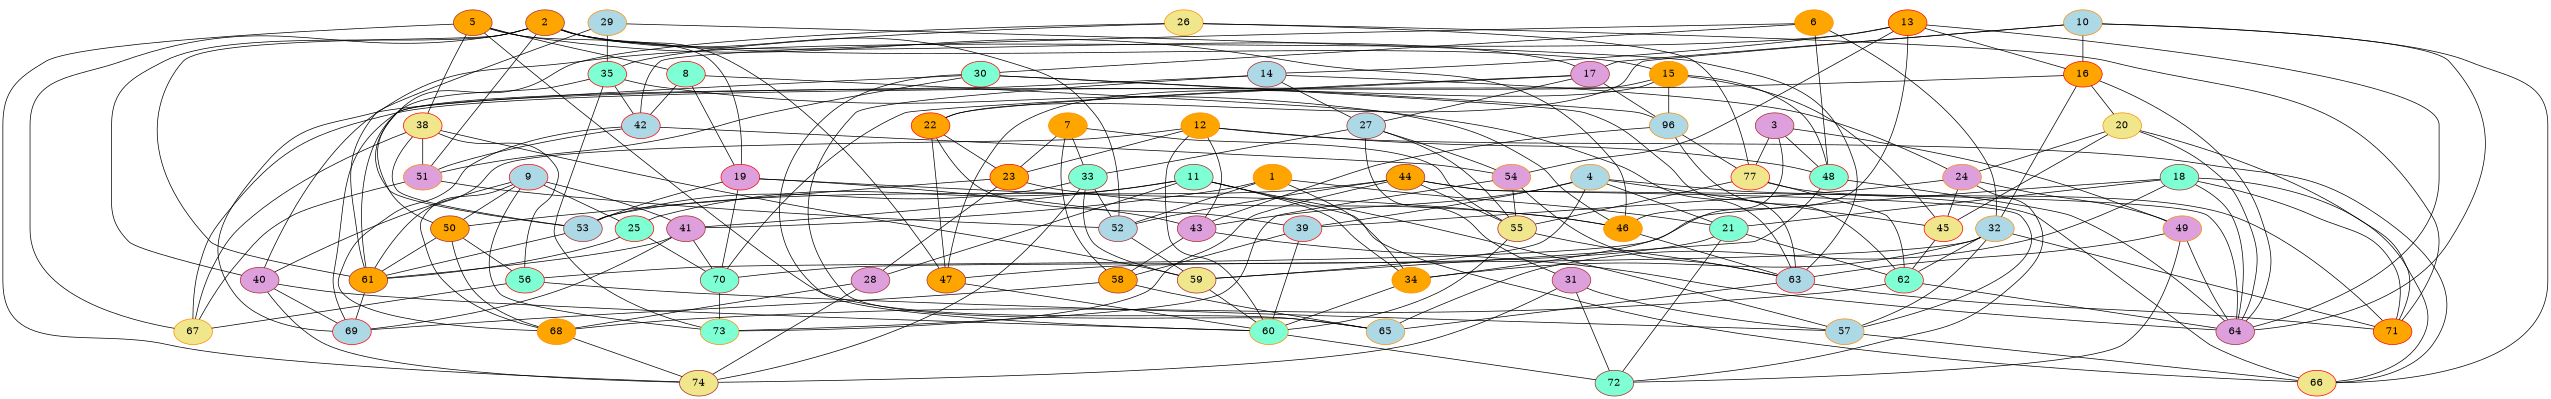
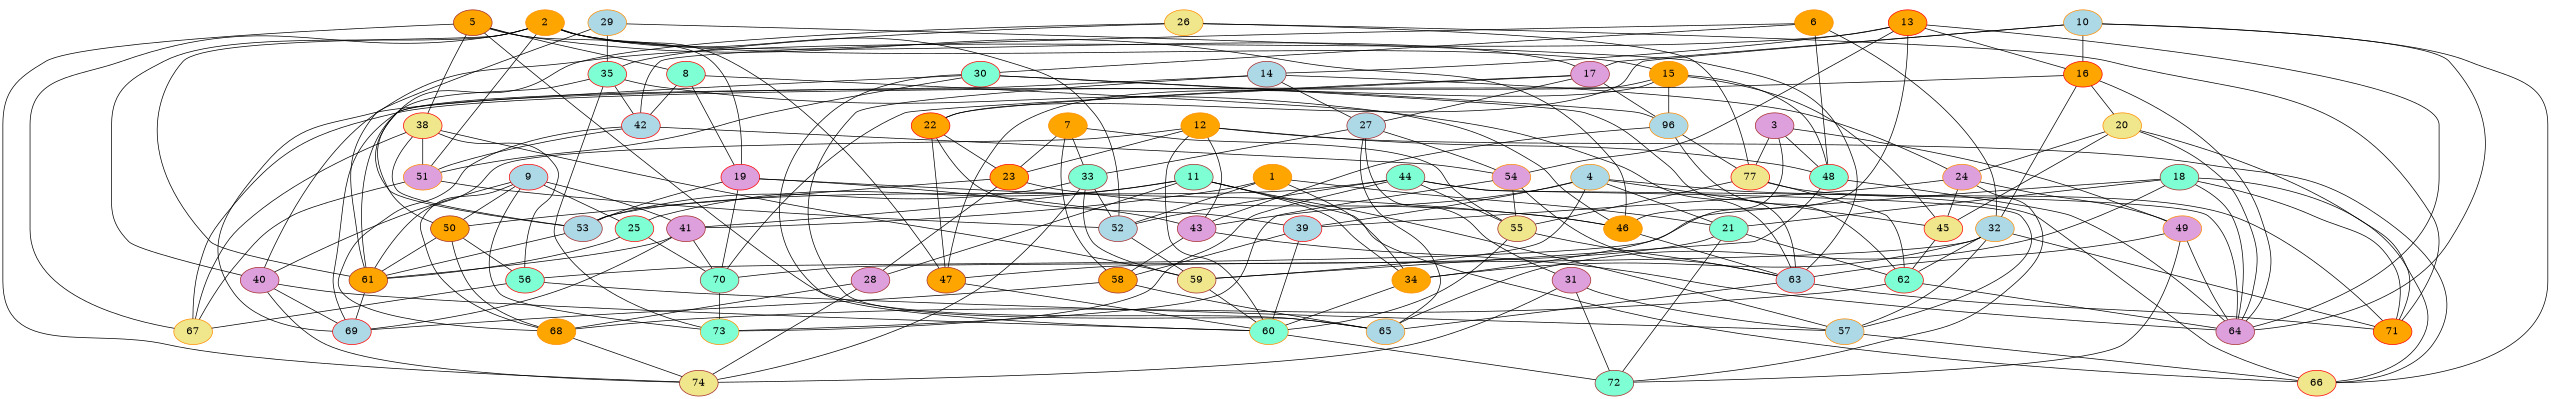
(545, 23) -> (545, 23)
(1450, 161) -> (1410, 235)
(1406, 177) -> (1406, 177)
